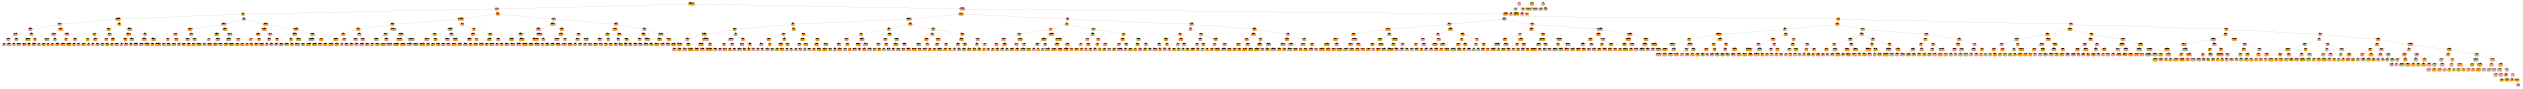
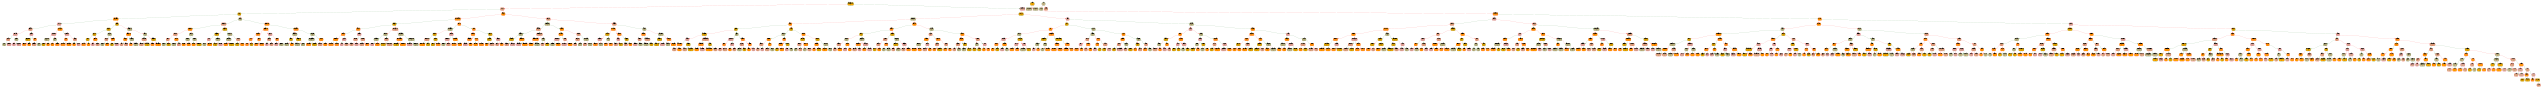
none -> (2268, 45)
